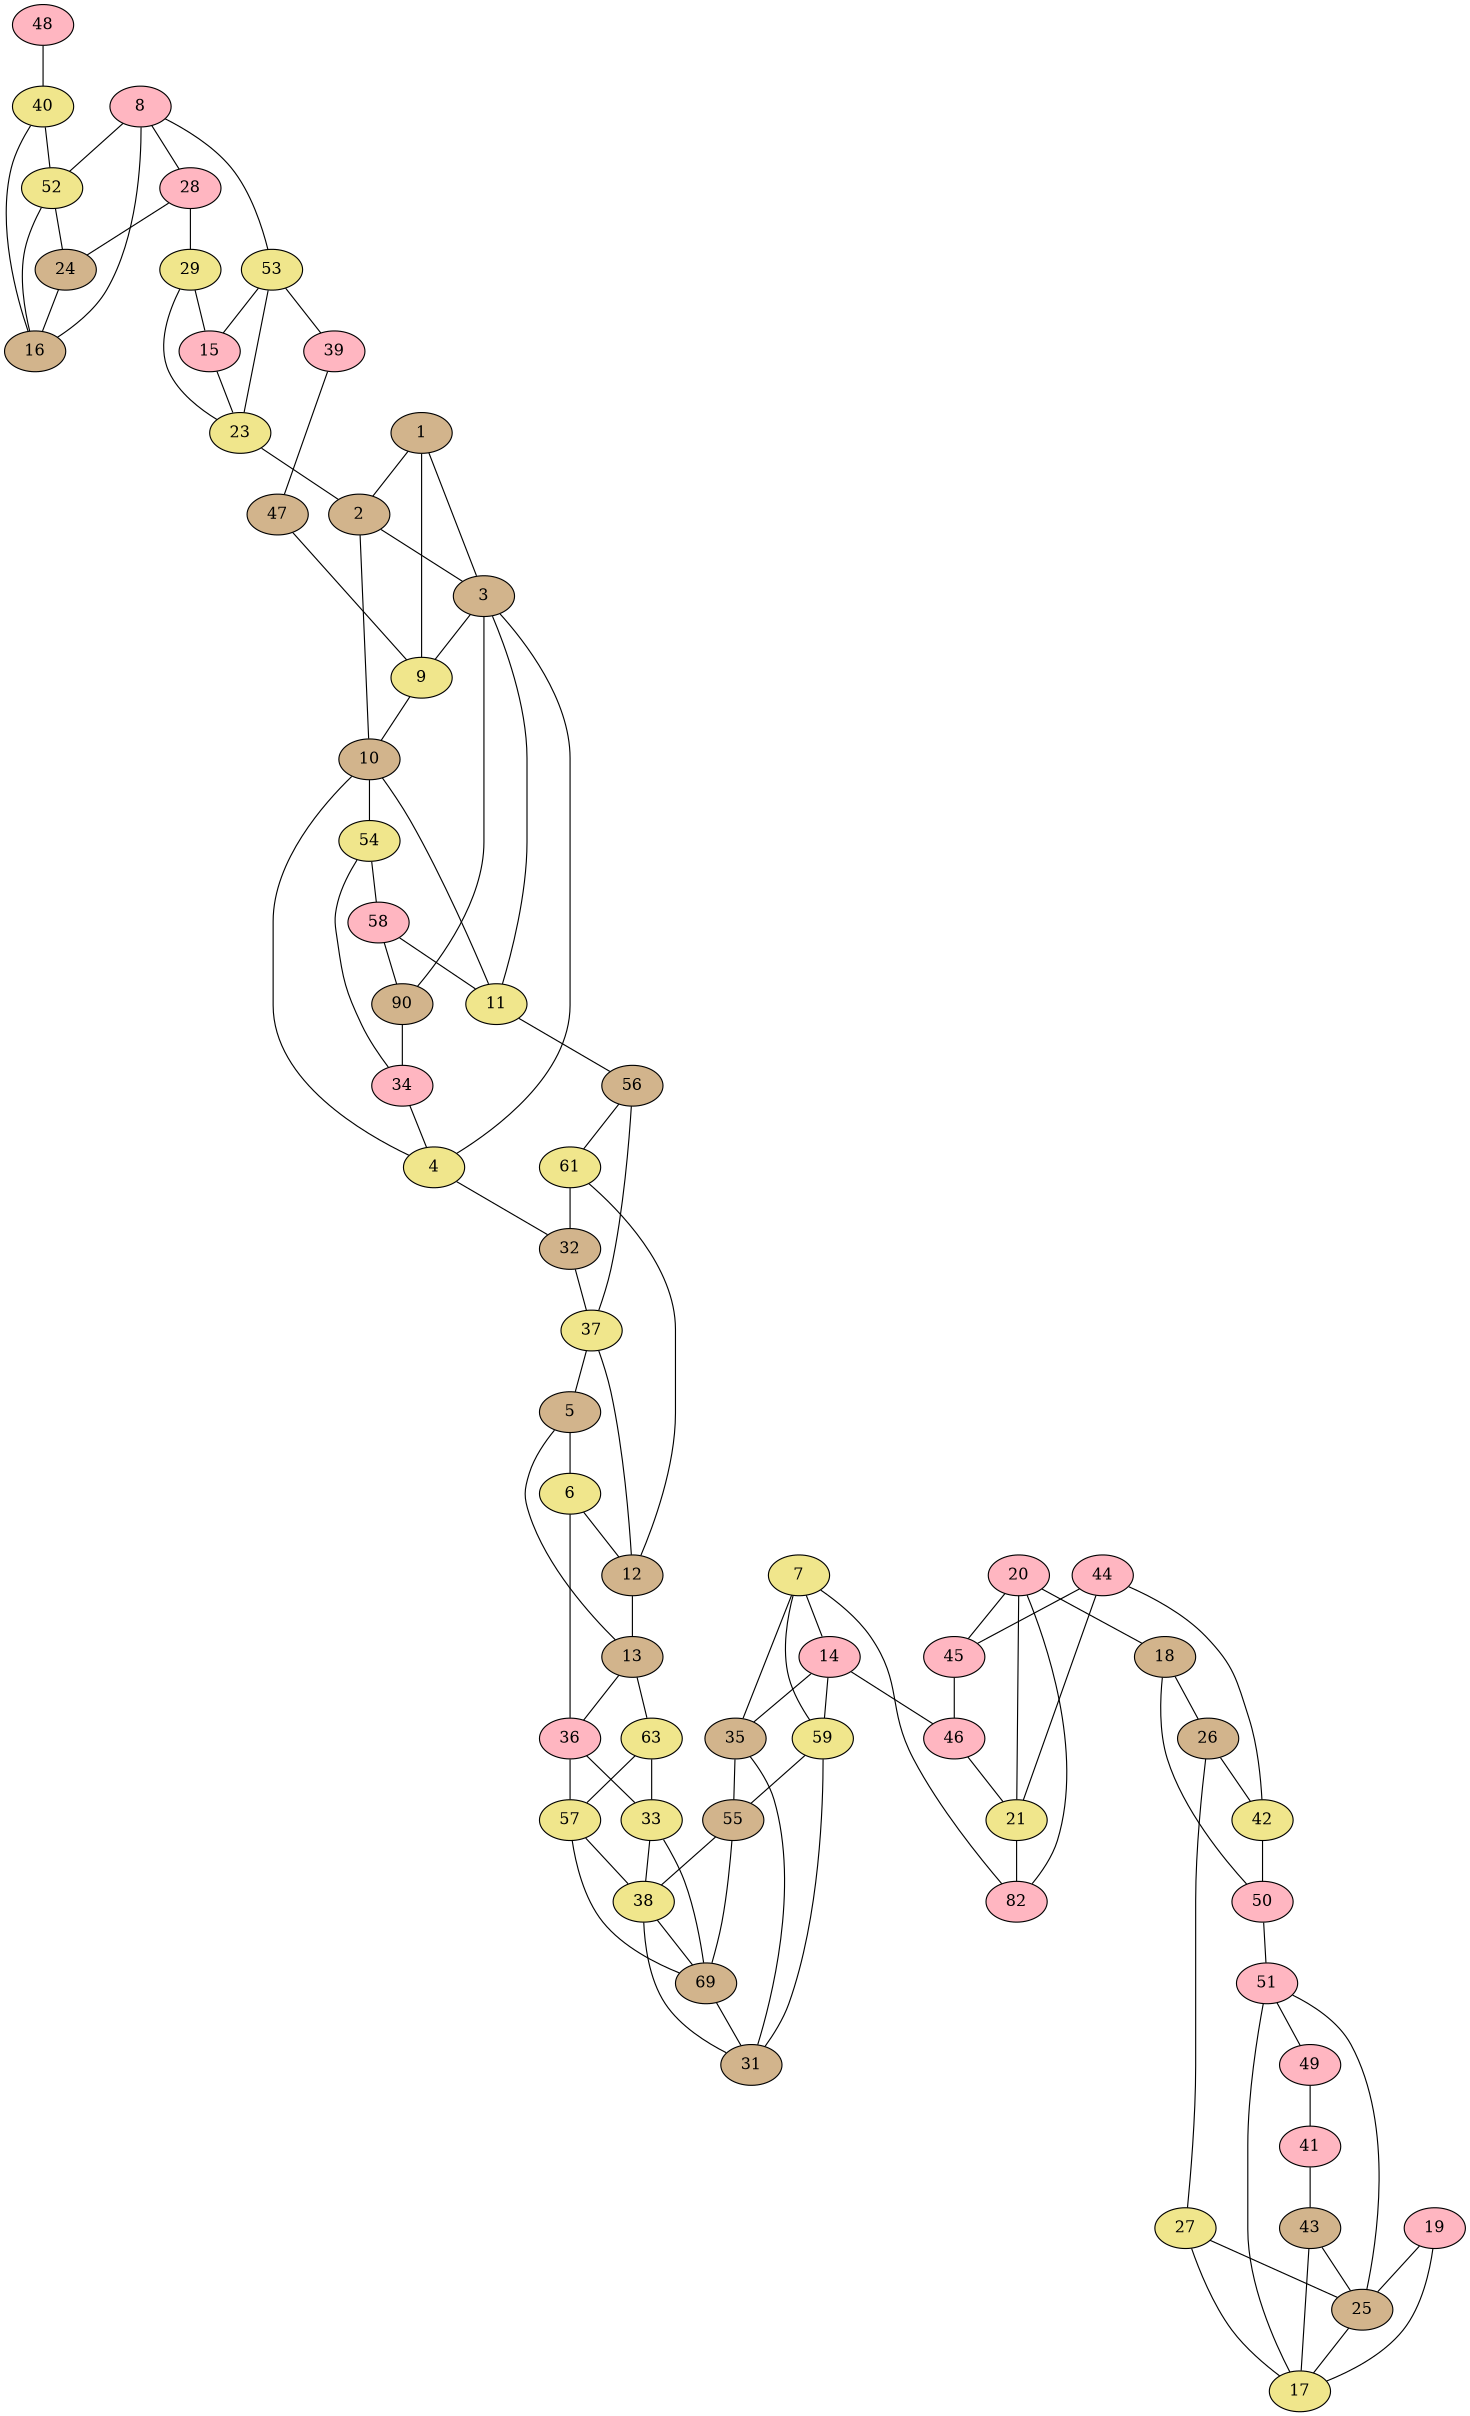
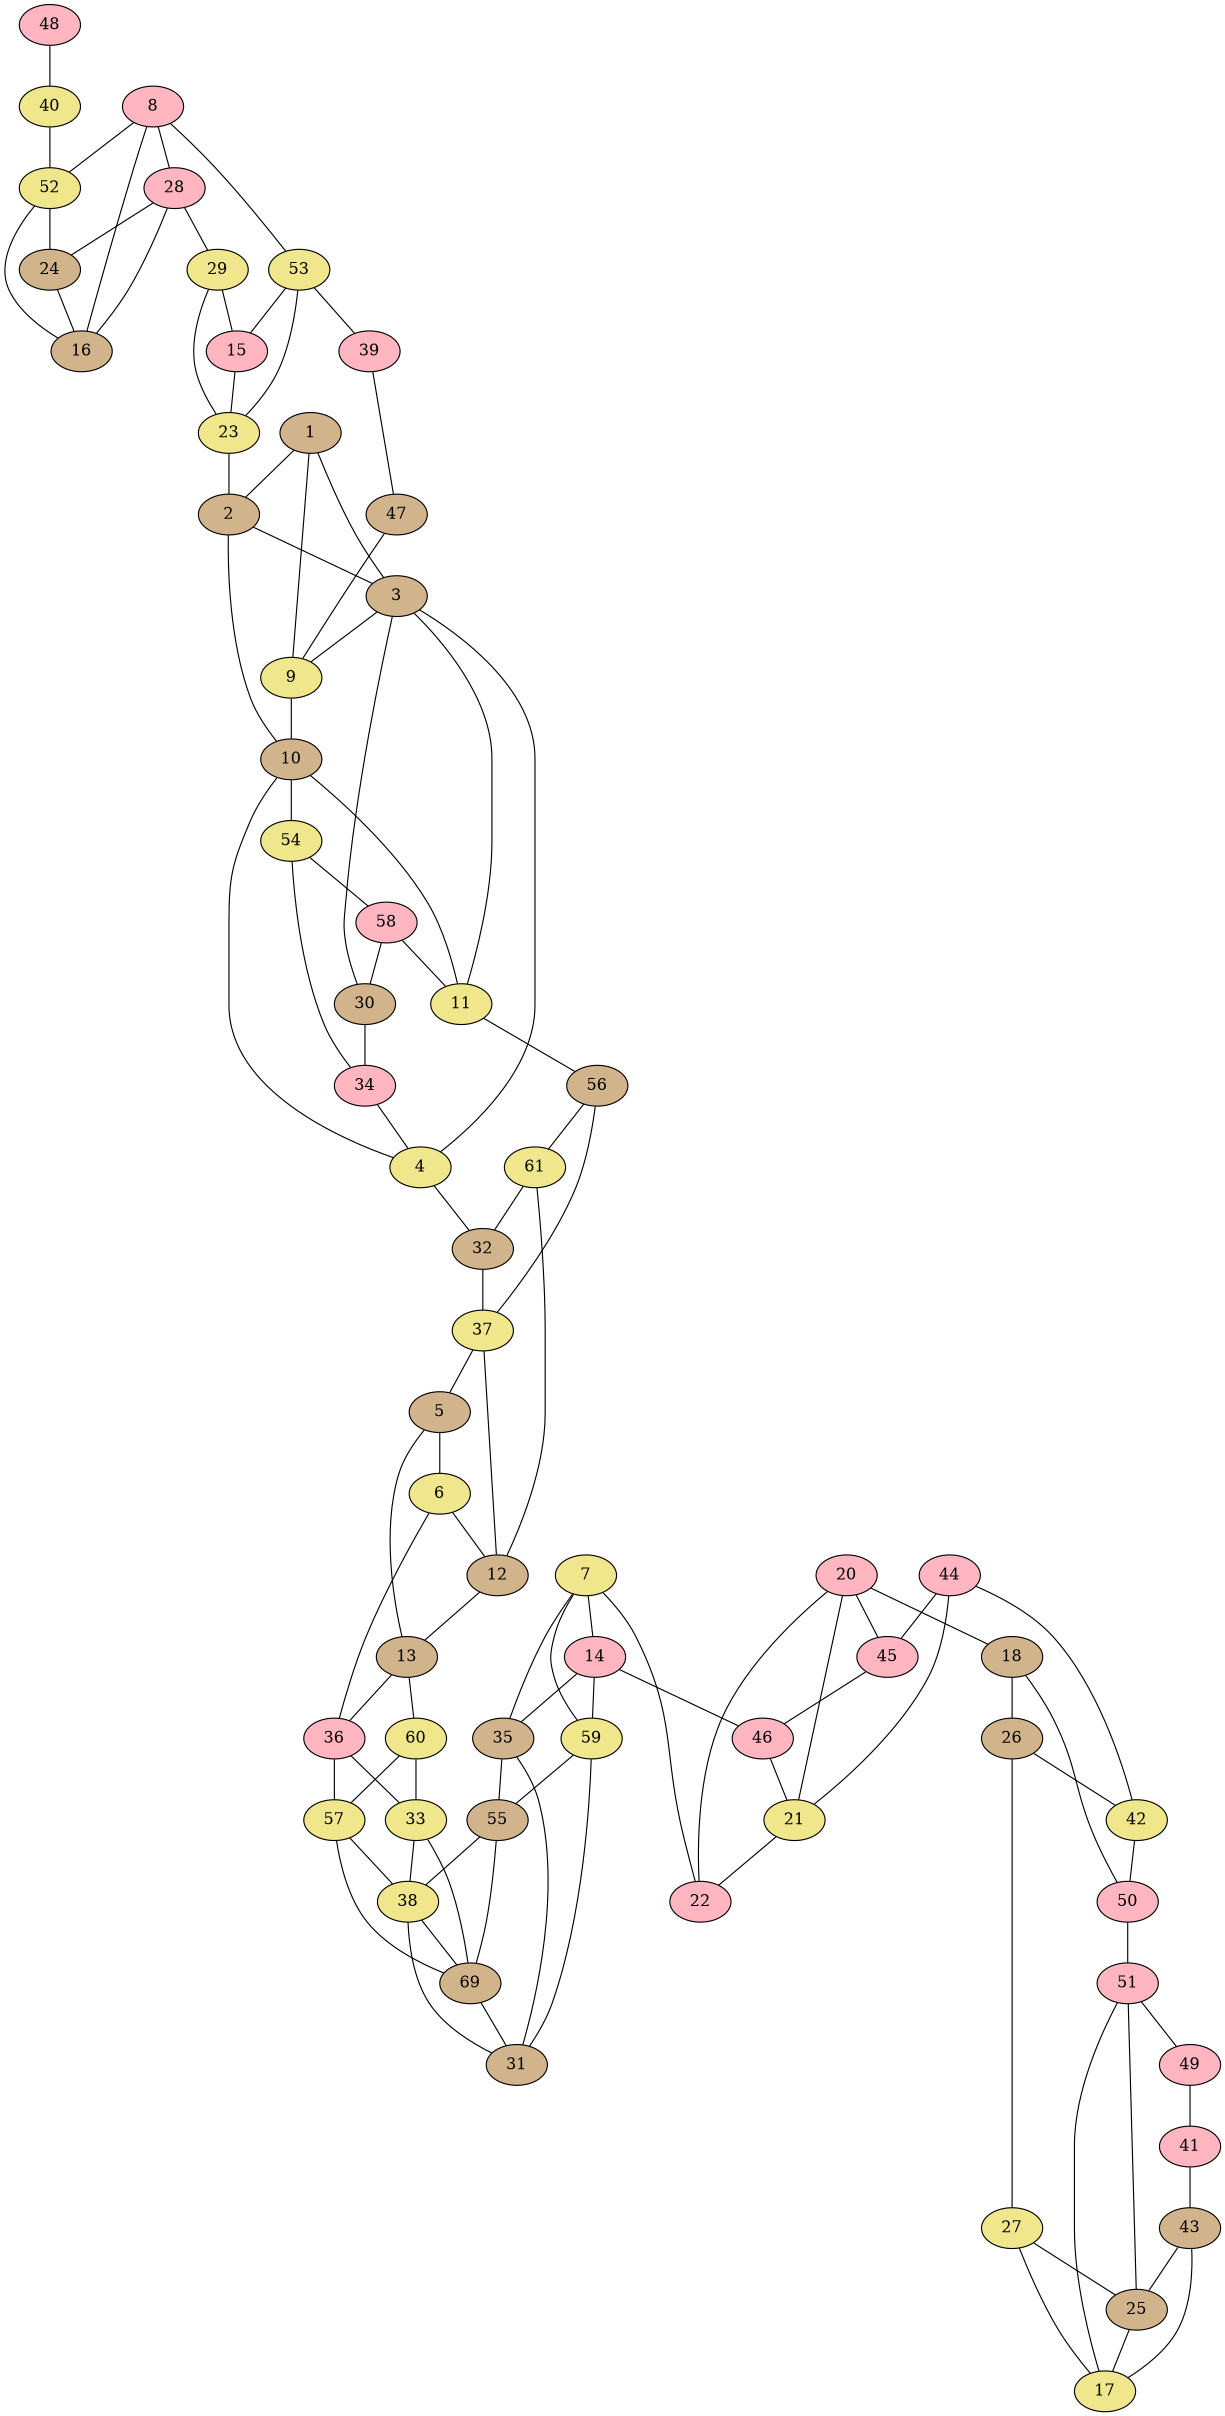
(7, 227) -> (137, 274)
(402, 1004) -> (365, 1004)
(652, 1739) -> (416, 1739)
(1017, 1902) -> (700, 1902)
(1435, 2228) -> none
